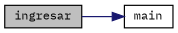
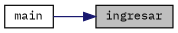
(97, 17) -> (68, 17)
